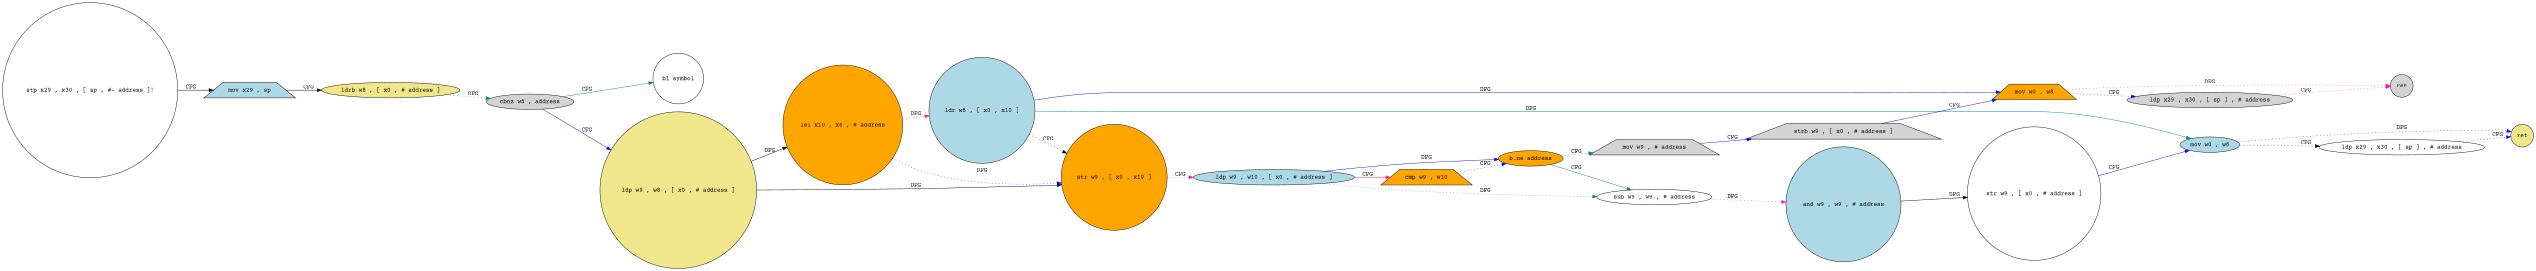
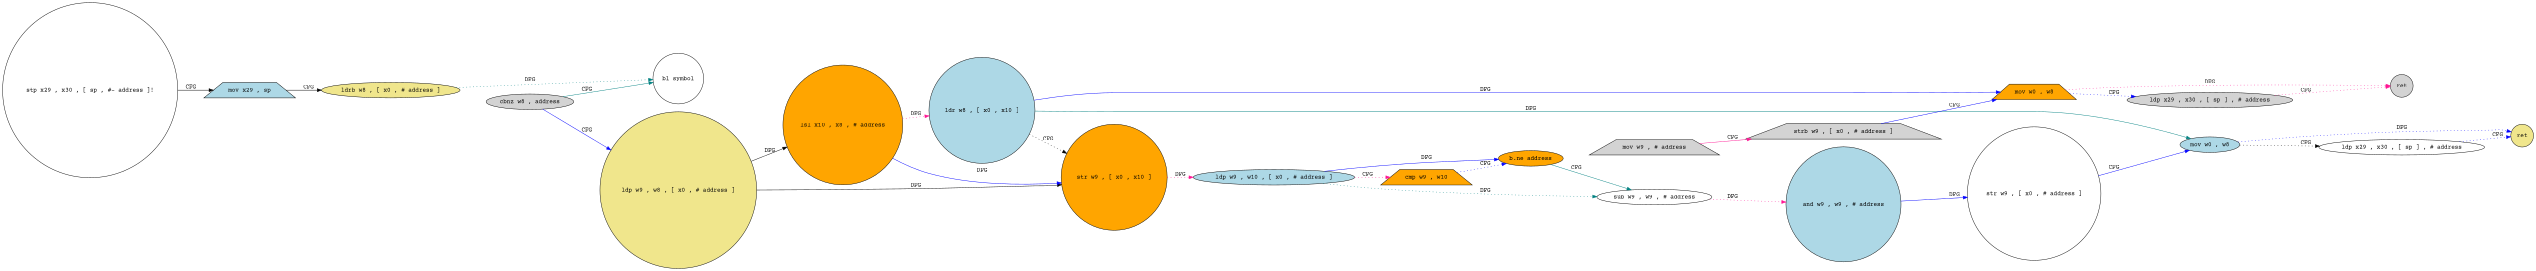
(466, 96) -> (552, 84)
(1723, 141) -> (1723, 141)
(1575, 154) -> none
(1180, 174) -> (1180, 174)
(1370, 177) -> (1370, 177)
(973, 181) -> (973, 181)
(1932, 199) -> (1932, 199)
